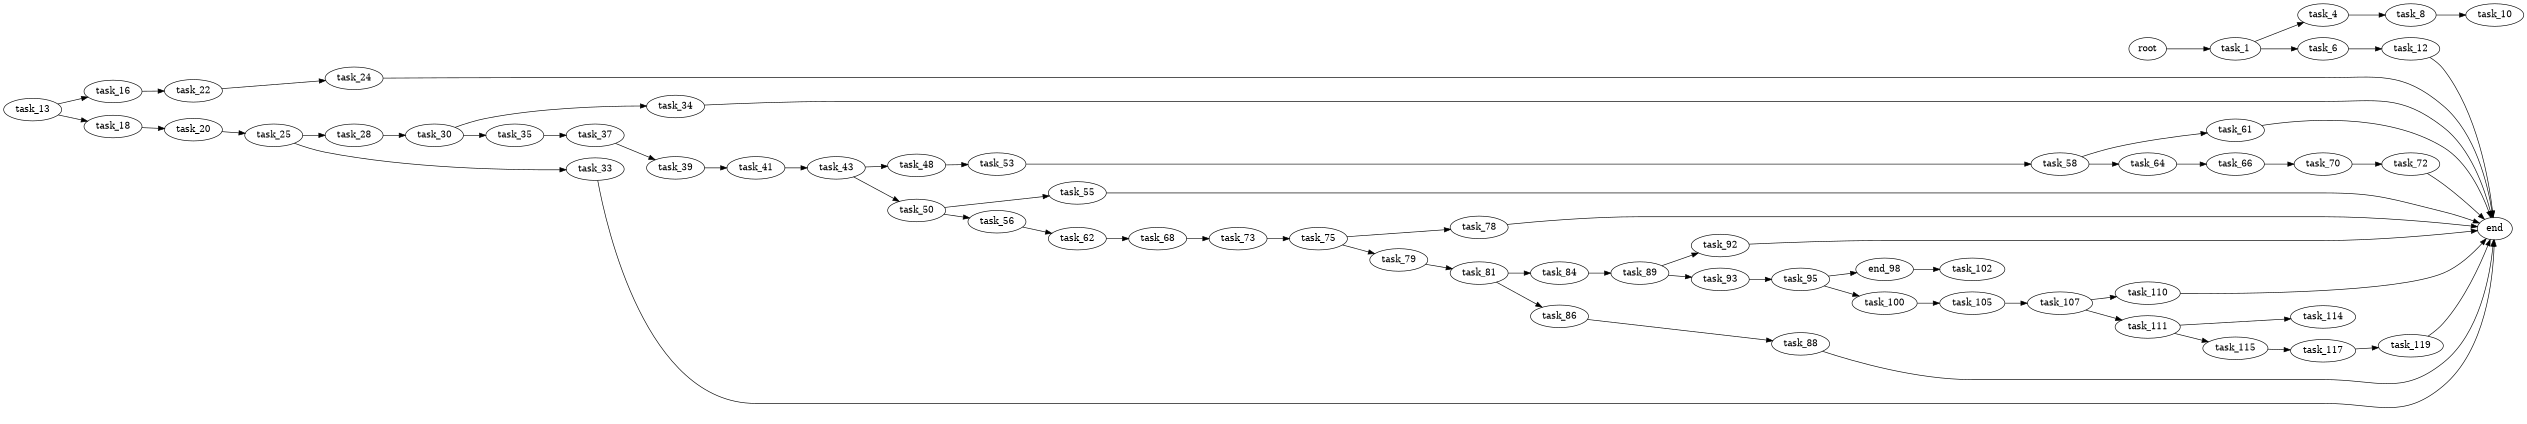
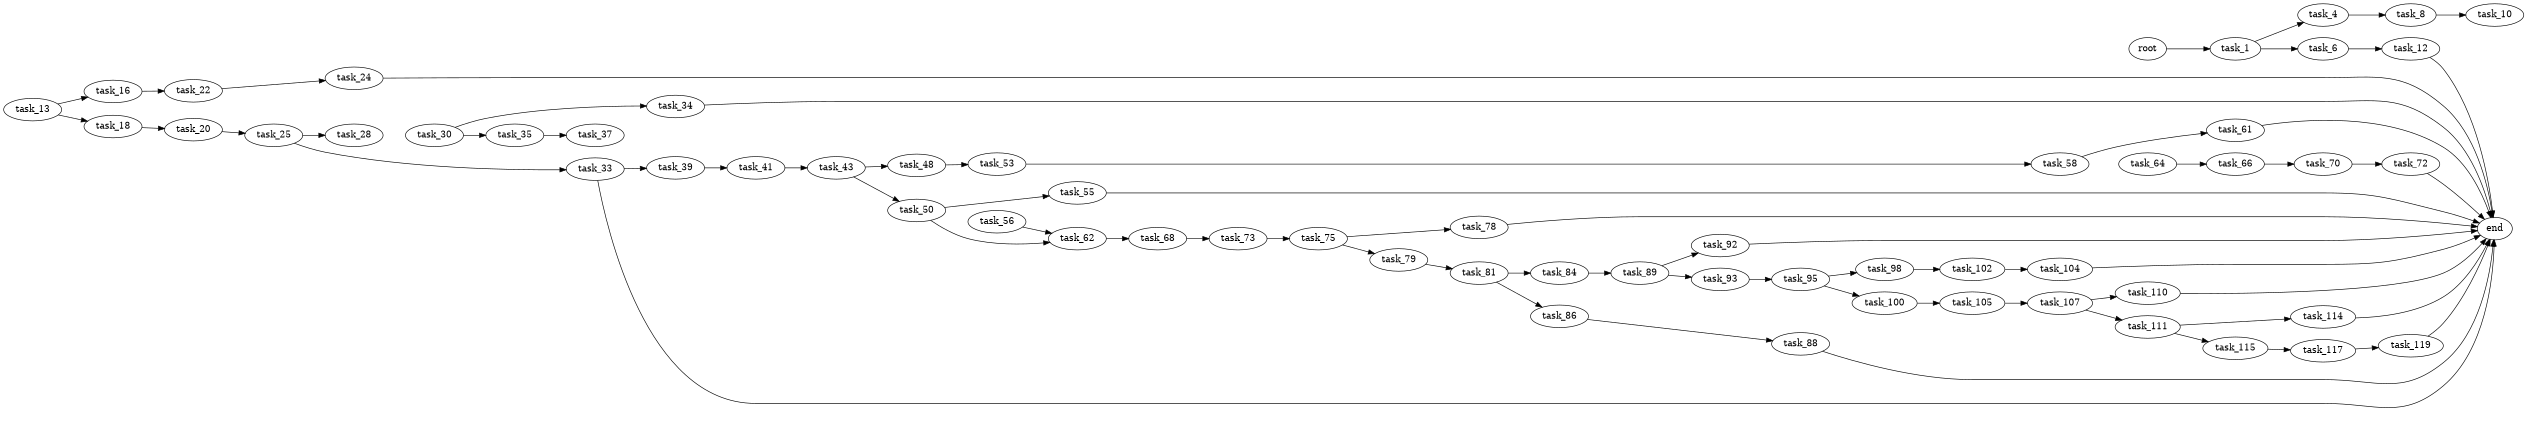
(391, 135) -> none
(632, 150) -> (632, 169)
(2101, 164) -> none
(954, 216) -> (985, 242)
(1885, 269) -> (1885, 269)
none -> (2060, 269)
none -> (2433, 302)
